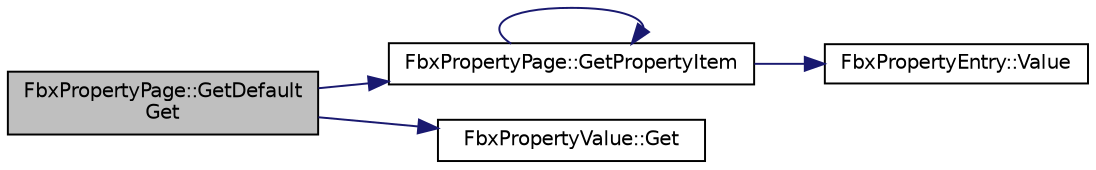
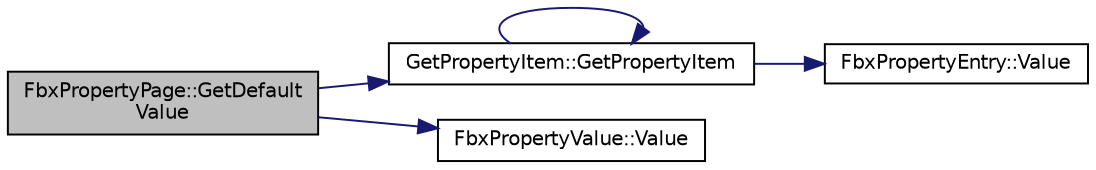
(571, 64) -> (571, 64)
(163, 103) -> (163, 103)
(571, 140) -> (571, 140)
